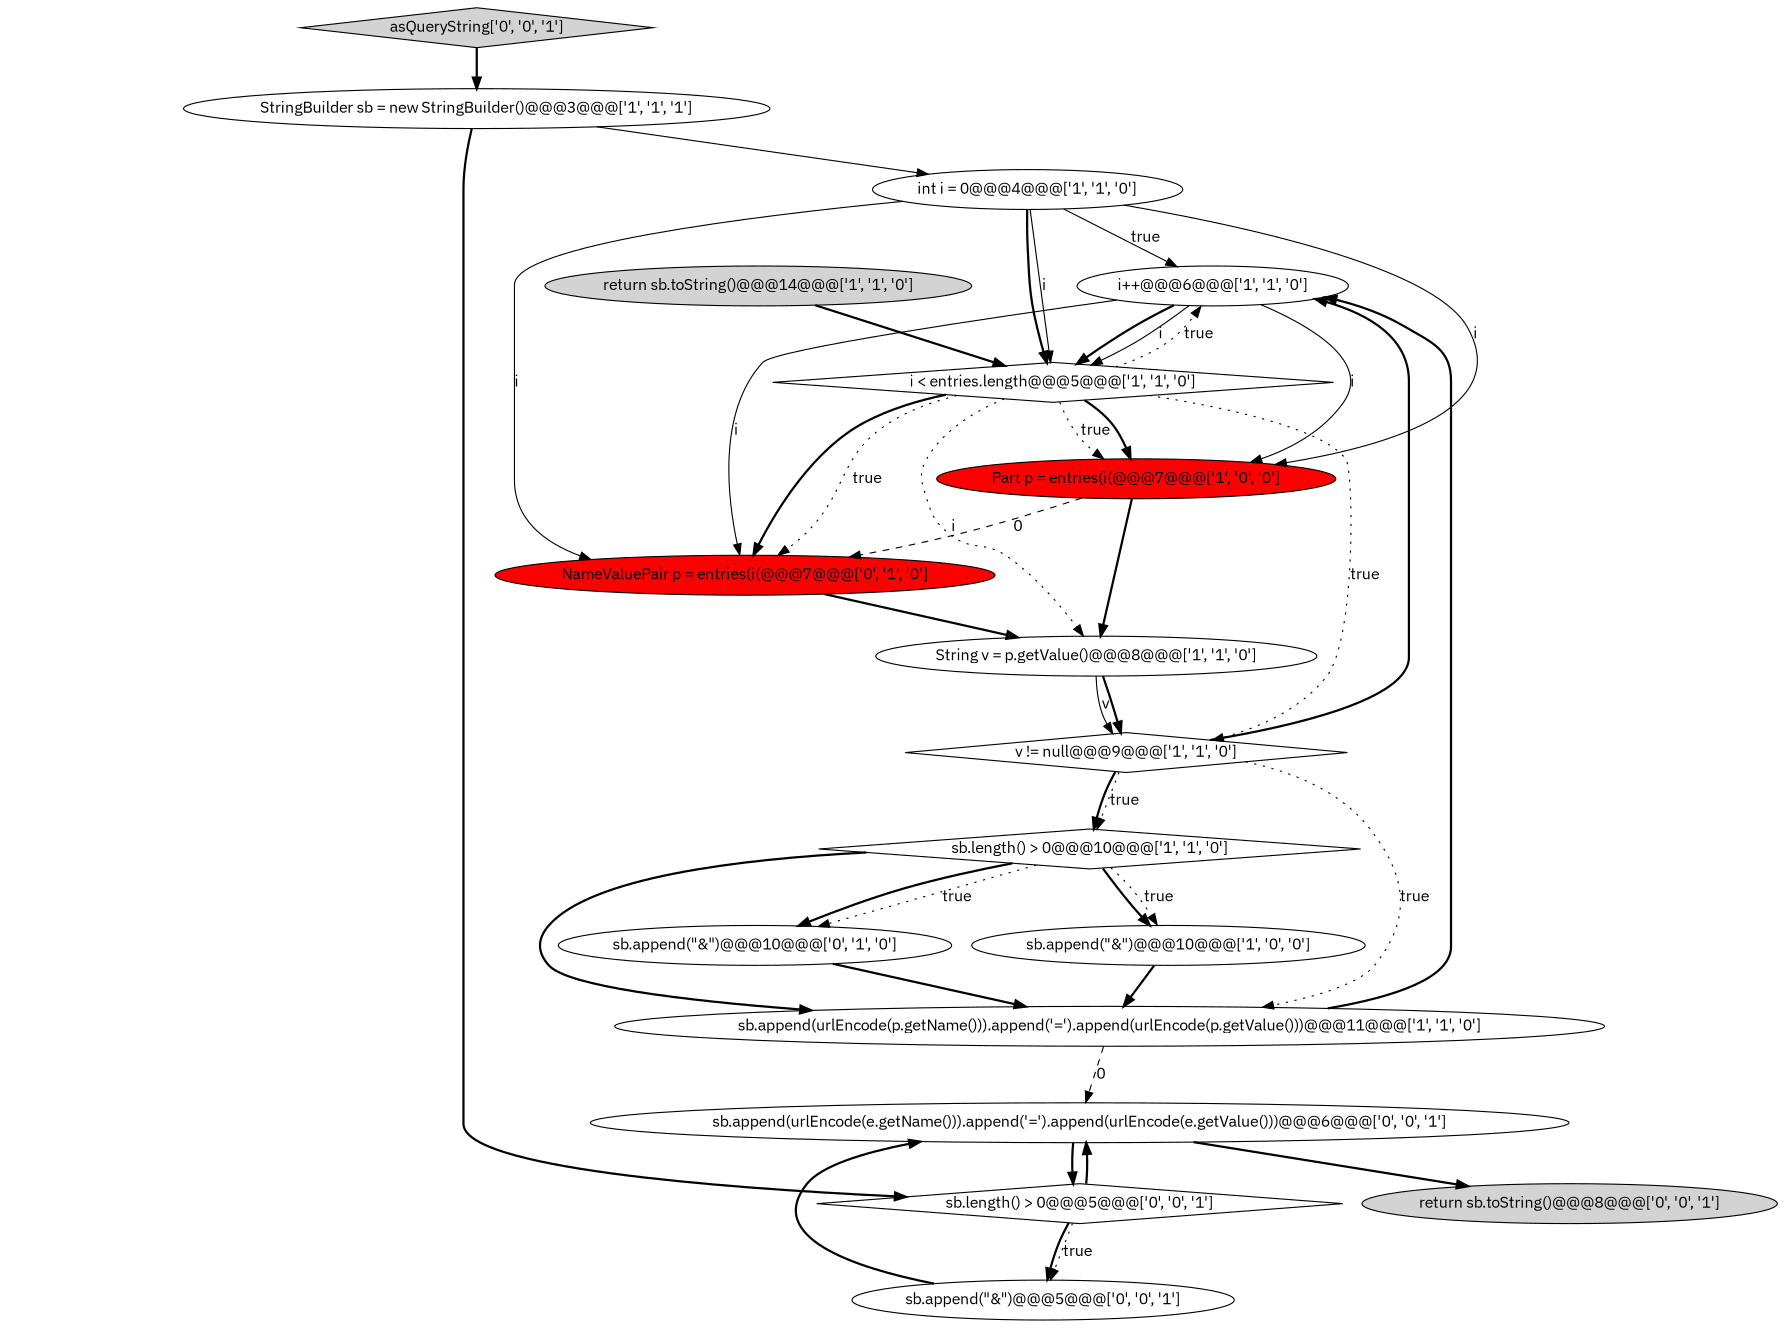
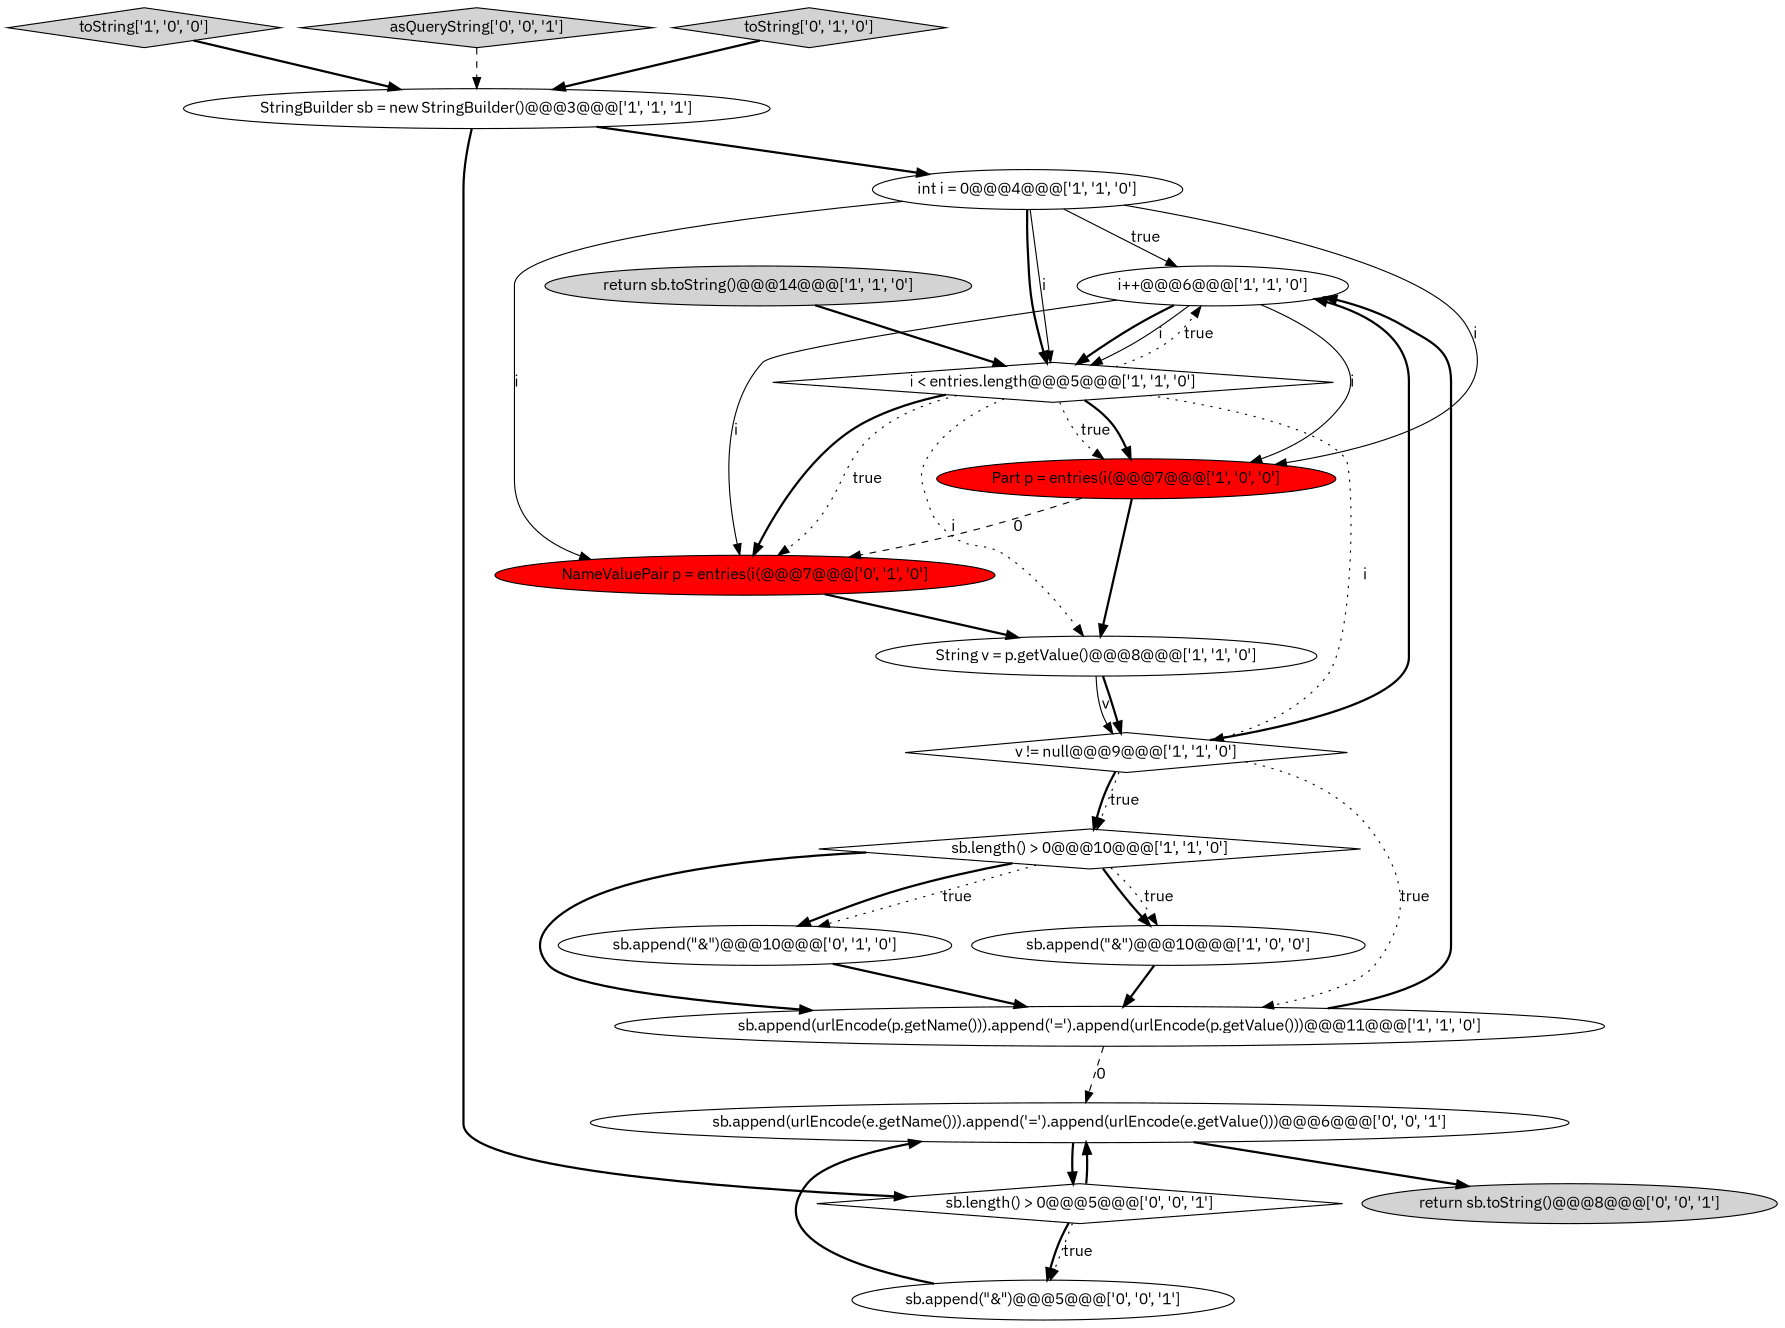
none -> (144, 28)
none -> (809, 28)
(477, 63) -> (477, 63)
(757, 150) -> (757, 150)
(1365, 575) -> (1365, 575)
